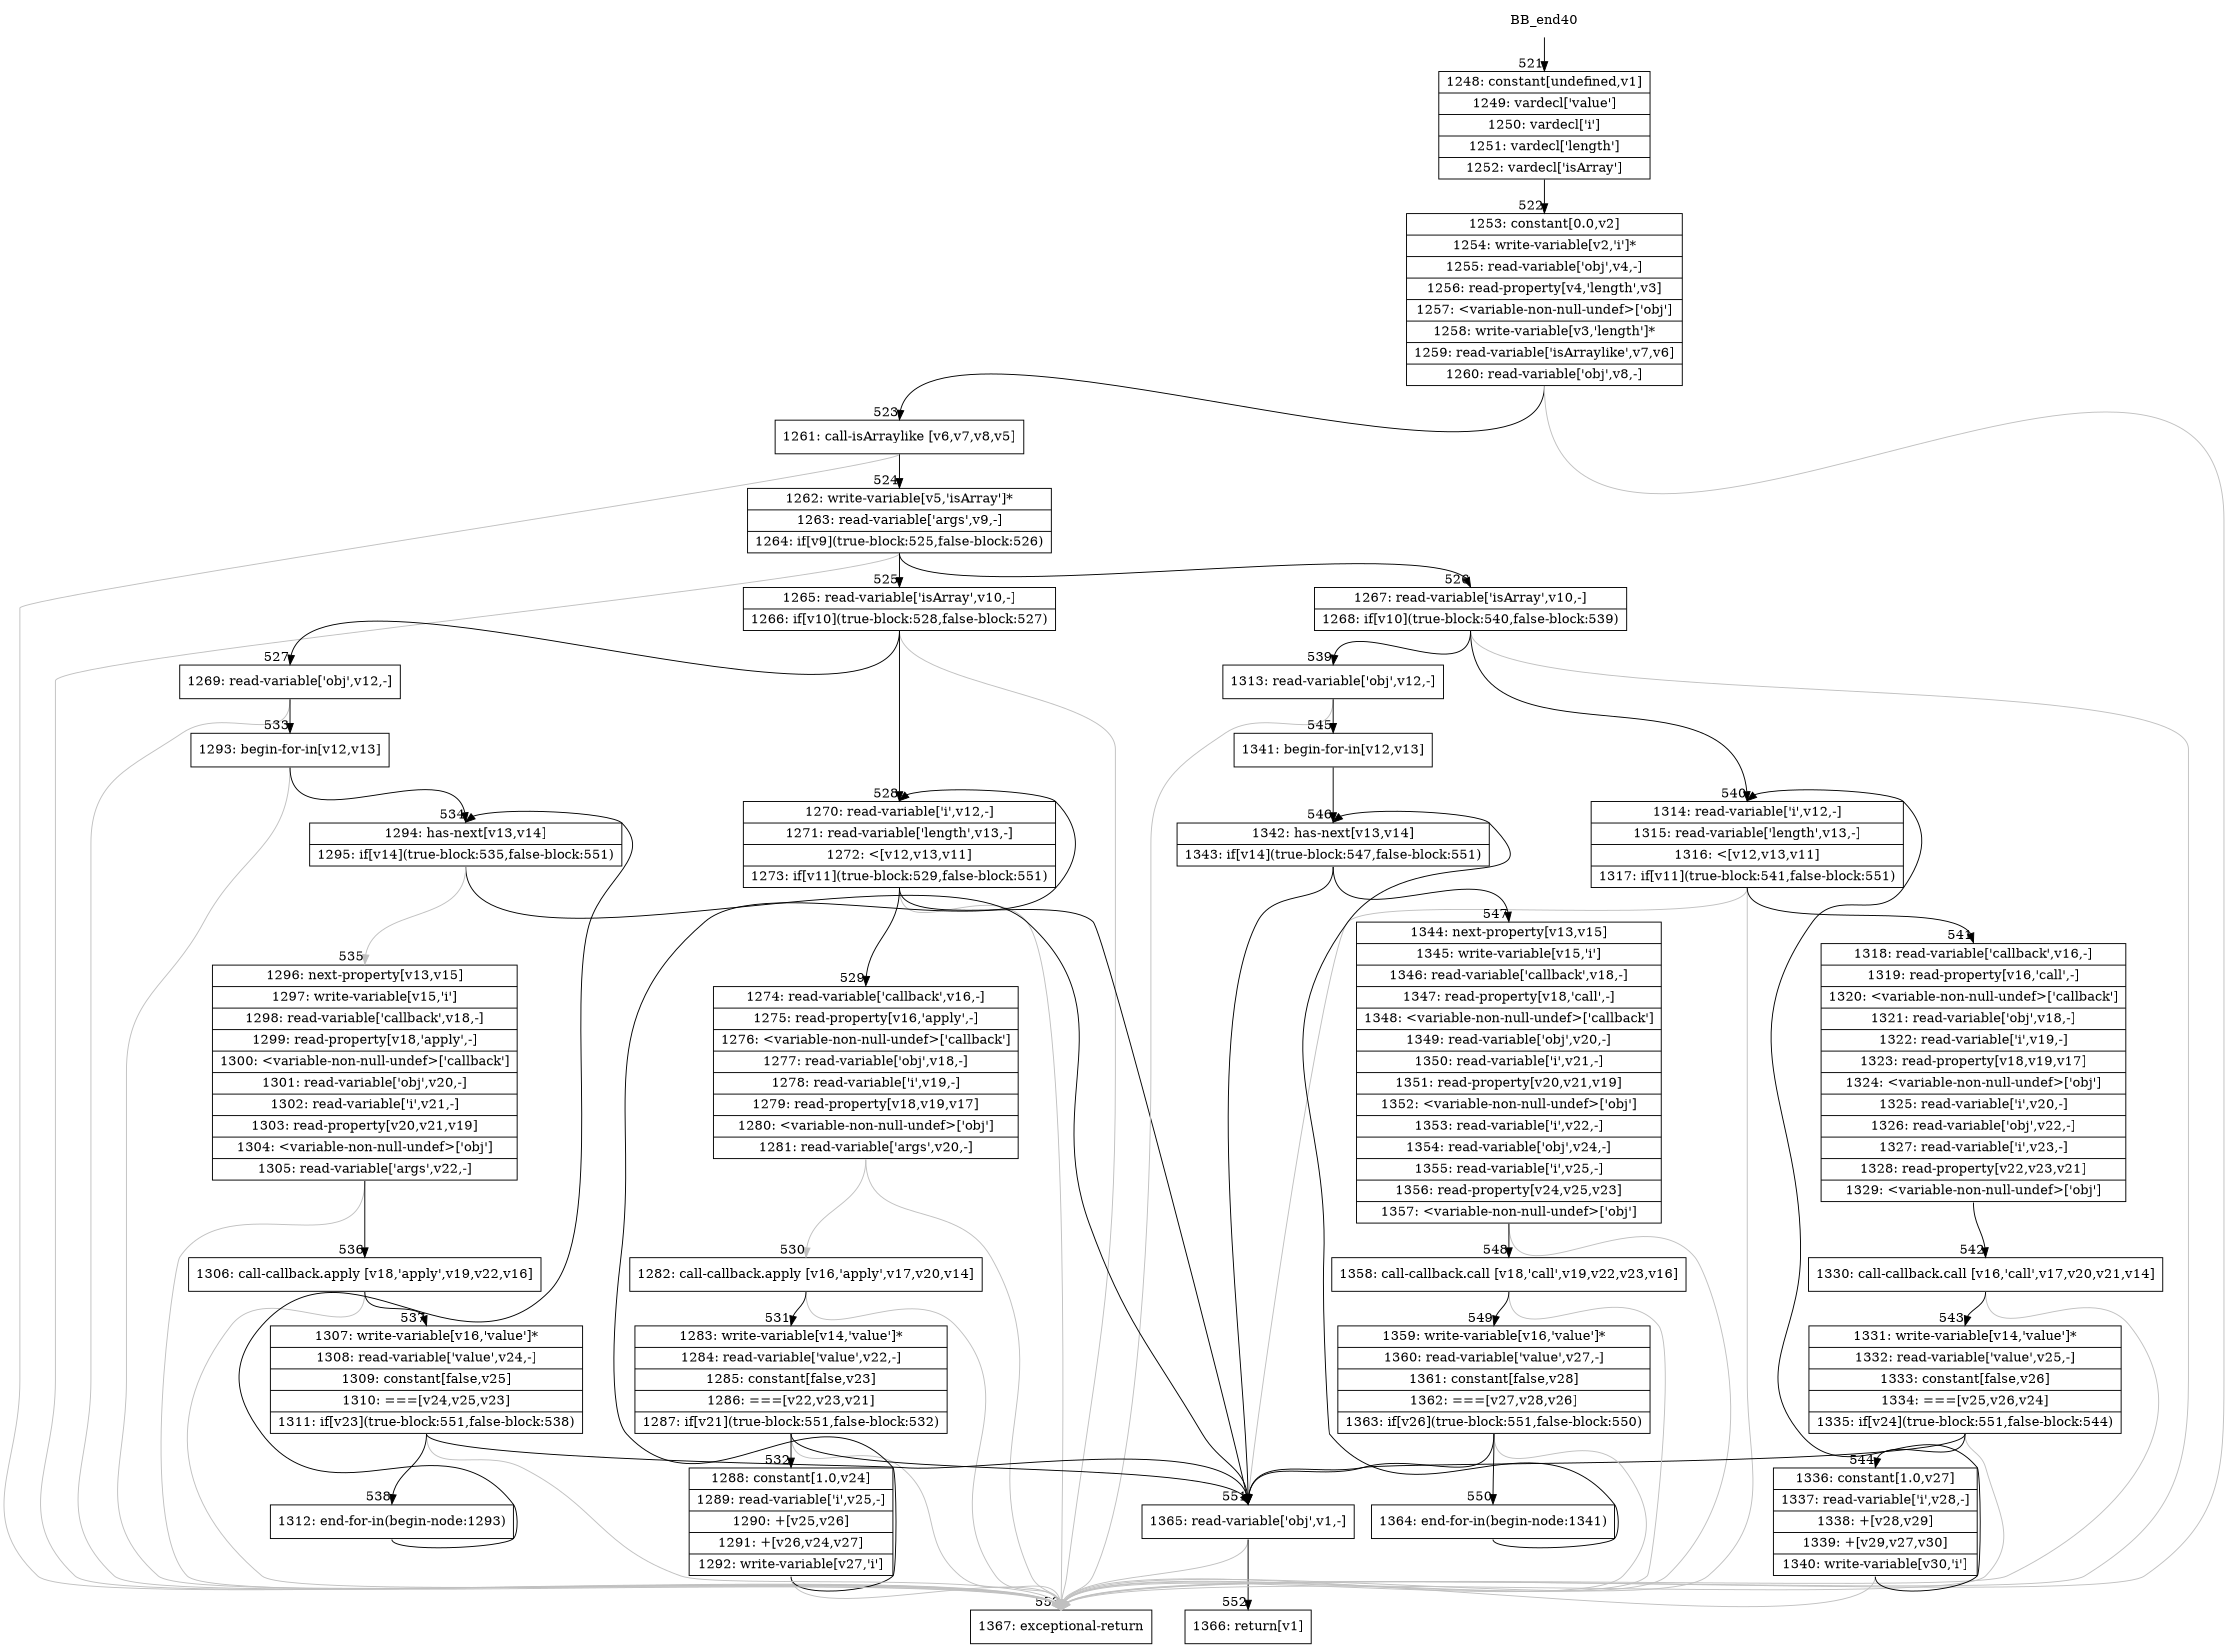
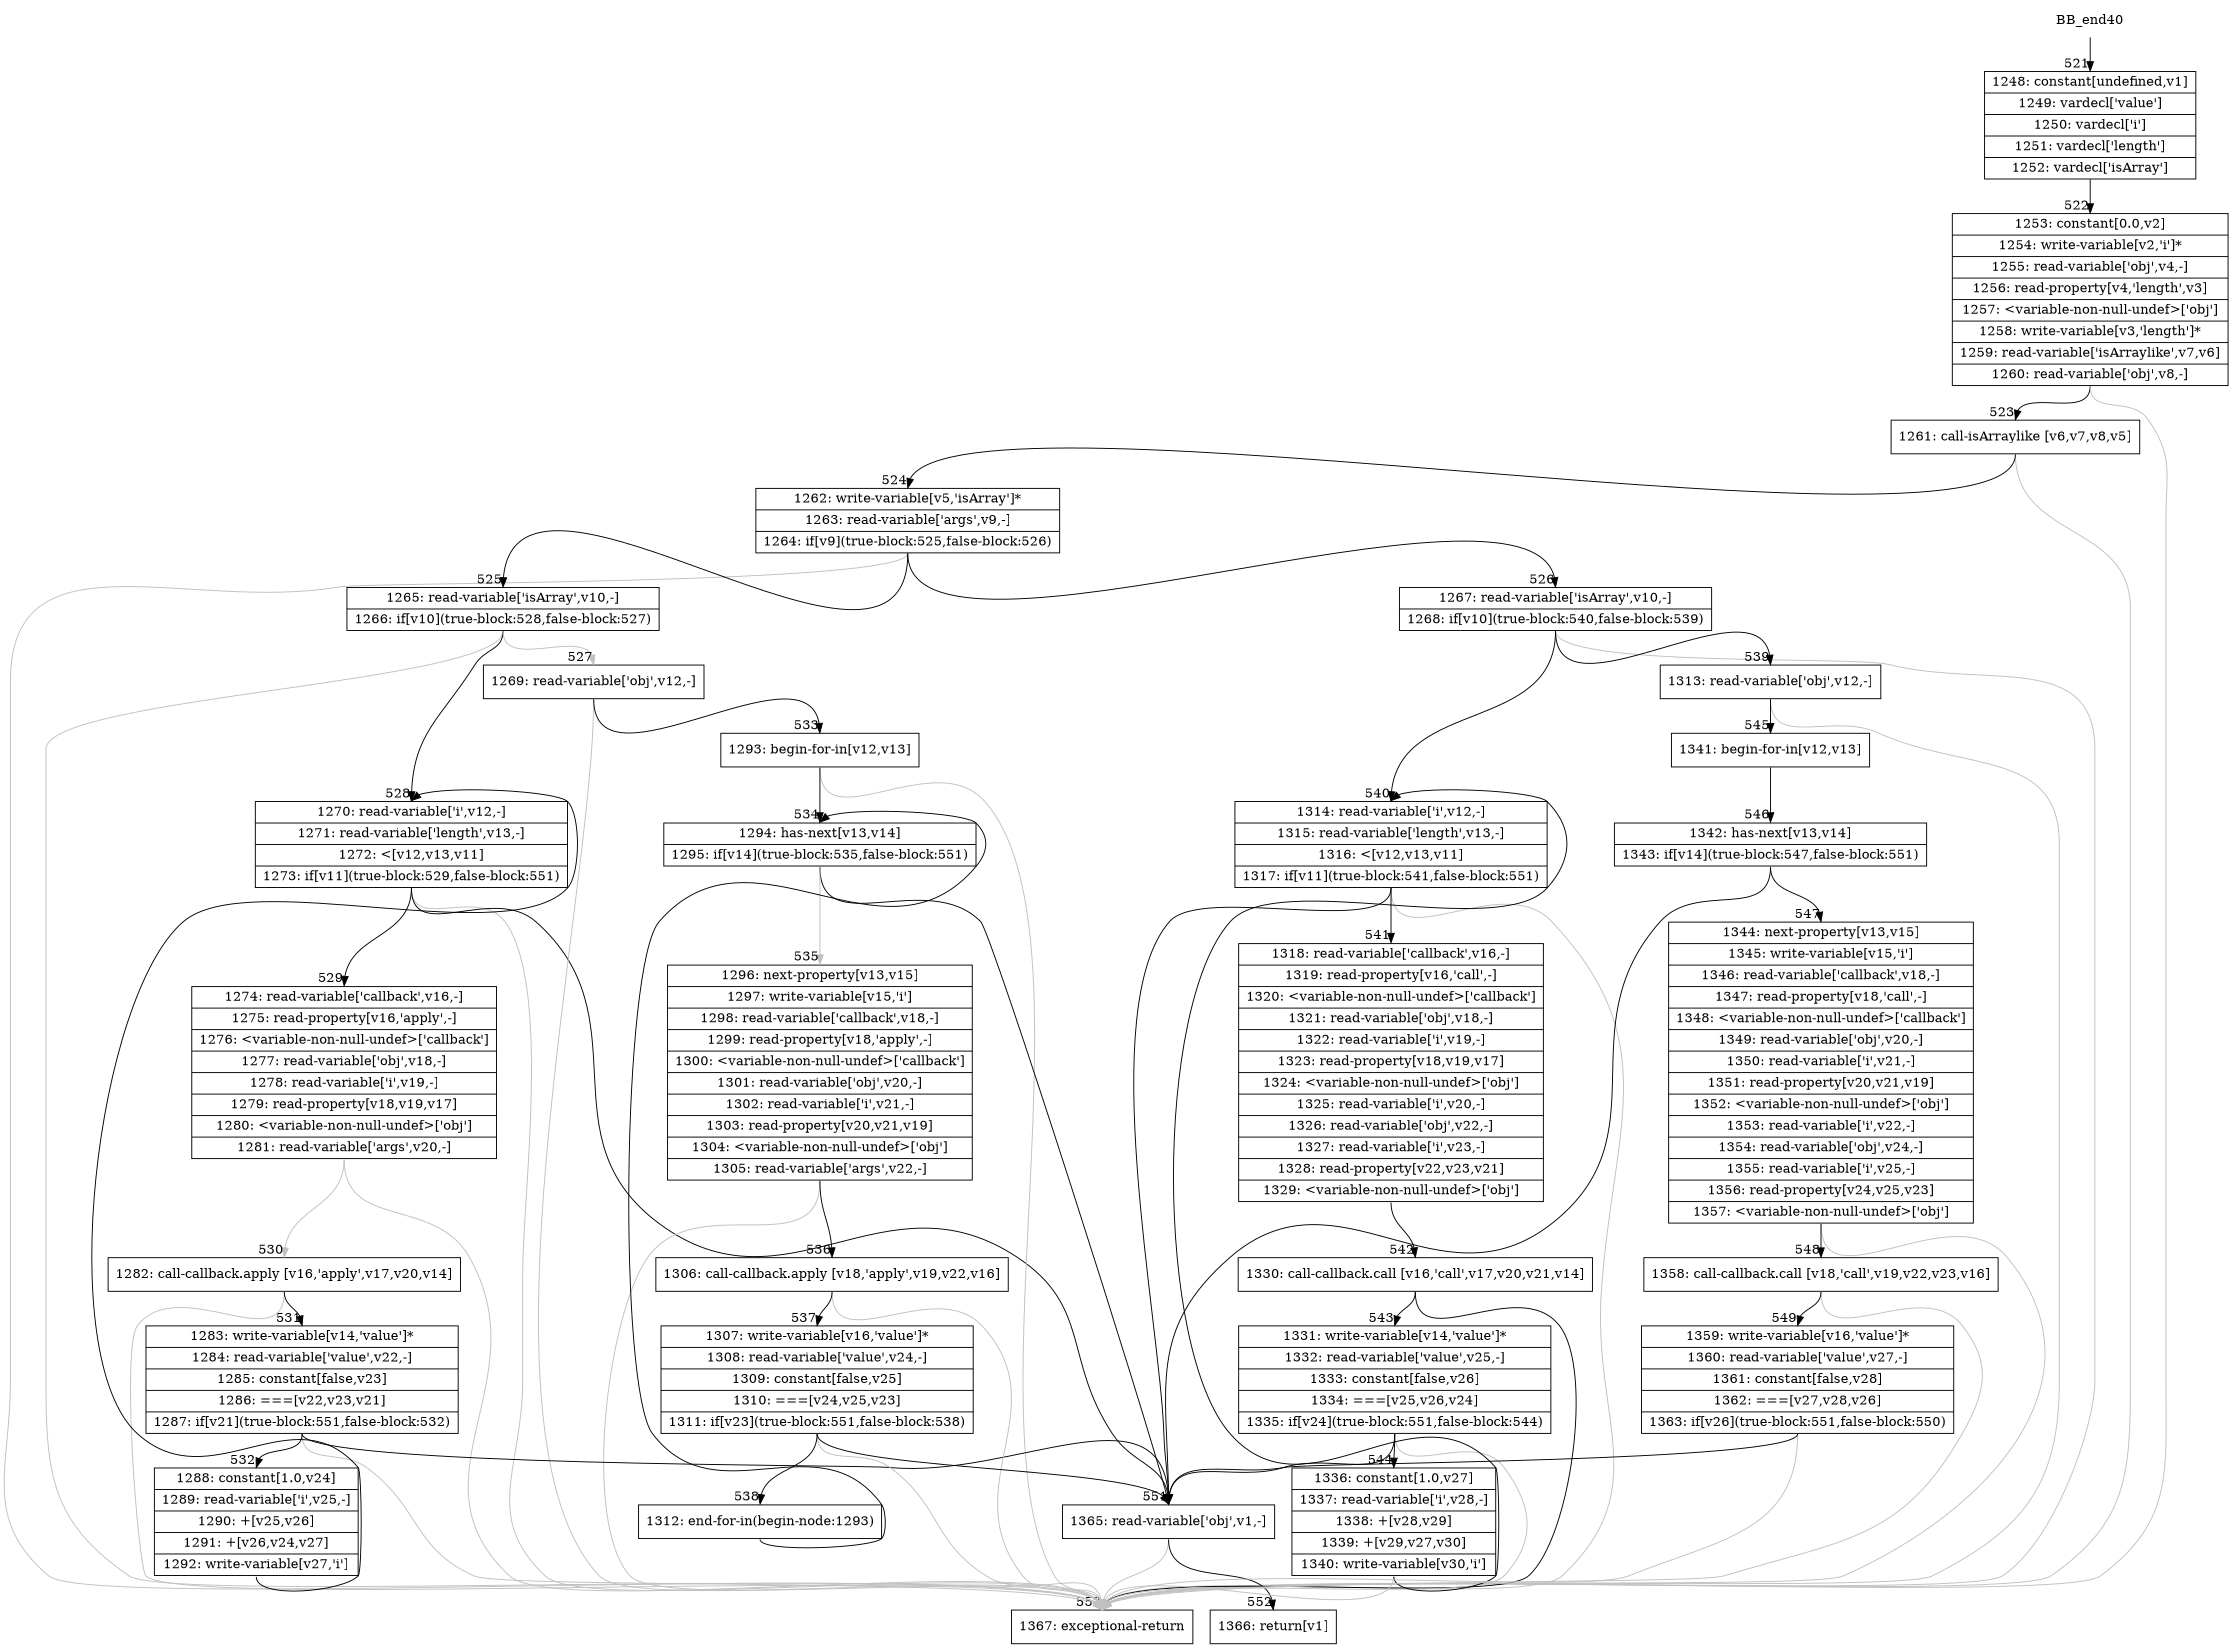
(599, 649) -> (544, 648)
(1325, 1006) -> (1134, 1089)
(1493, 1522) -> none
(1997, 1577) -> (1530, 1574)
(908, 1594) -> none
